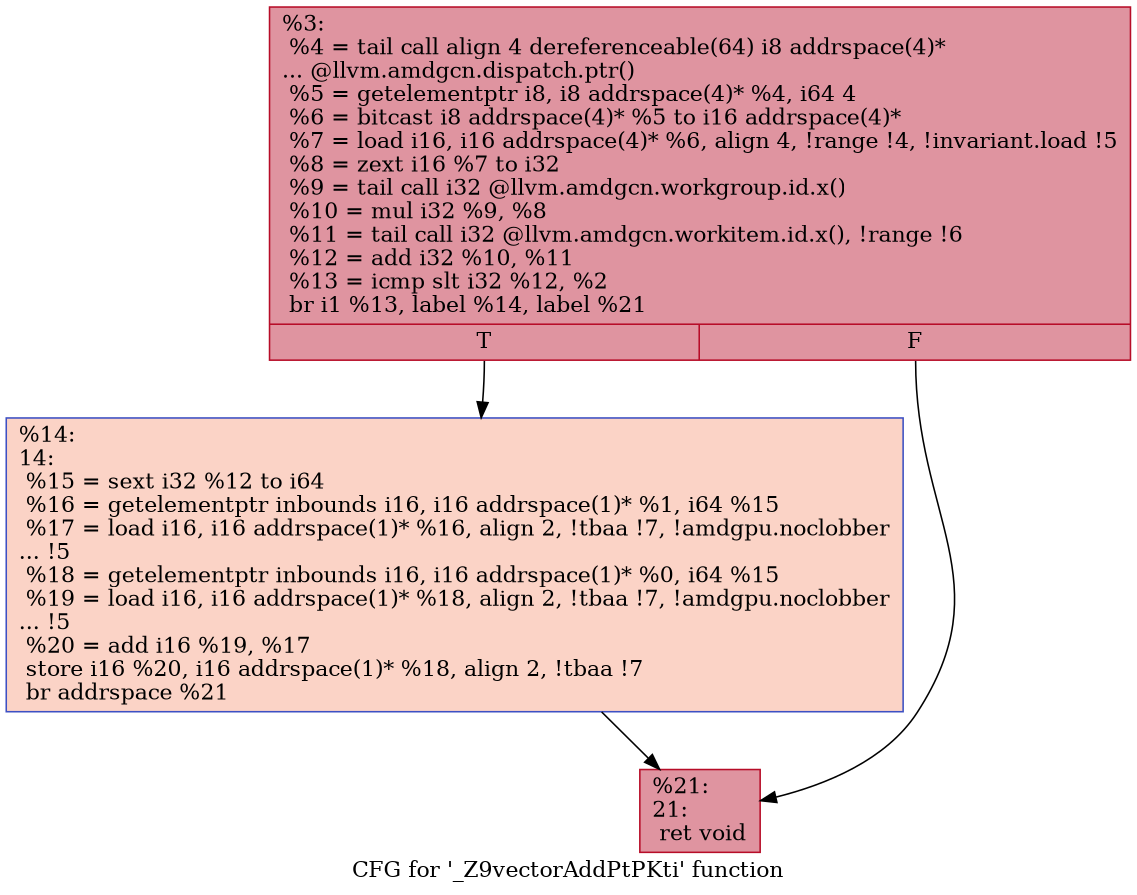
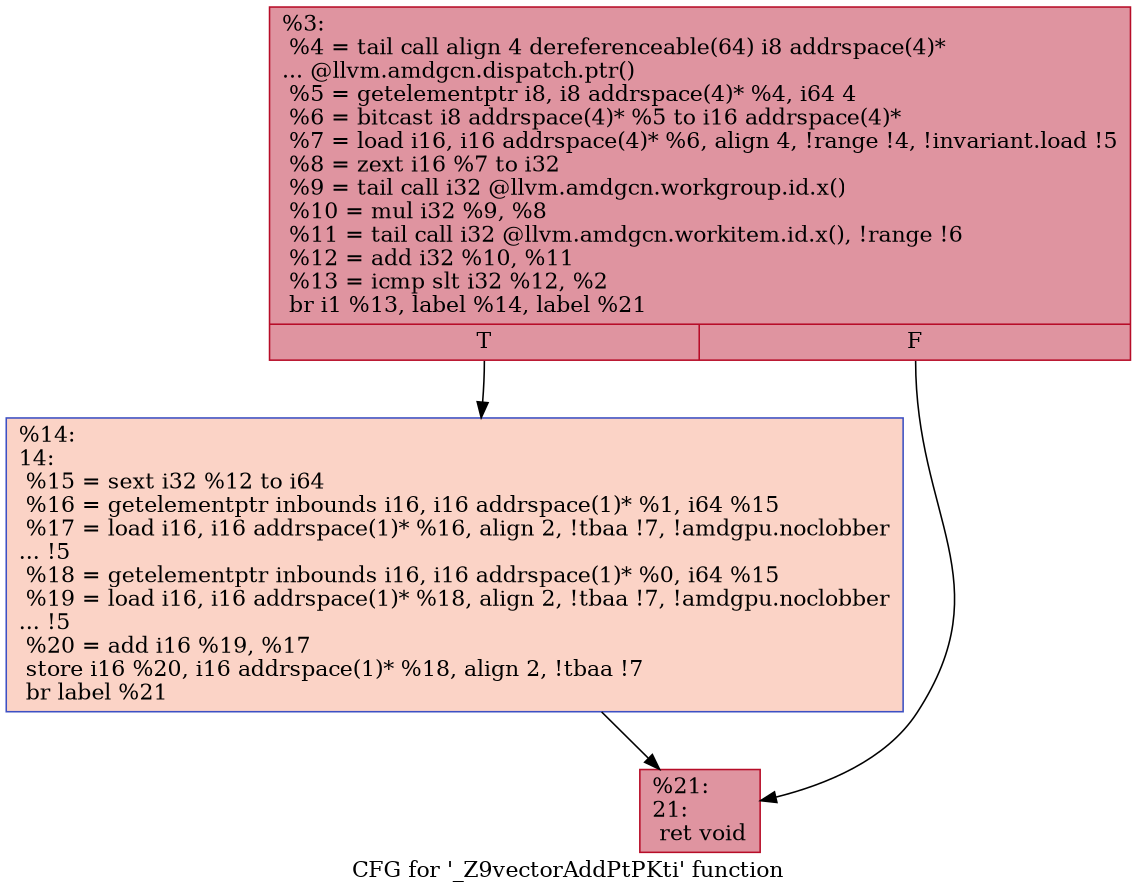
(124, 693) -> (94, 693)
